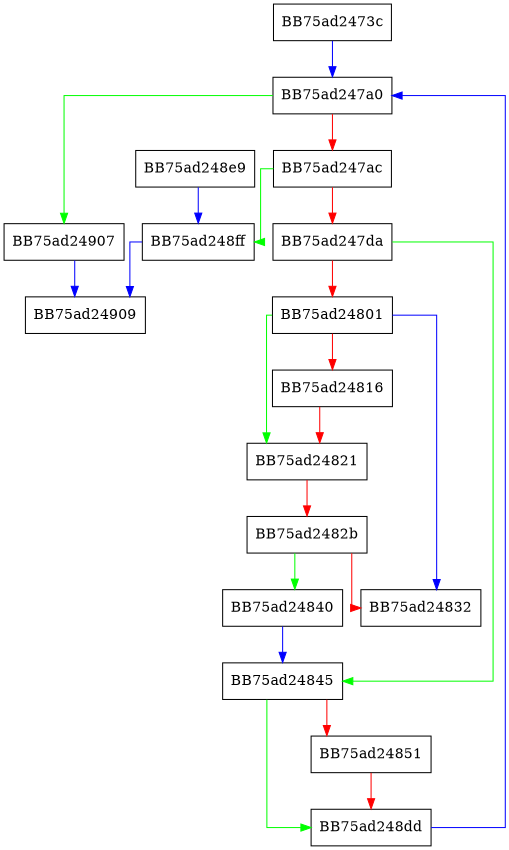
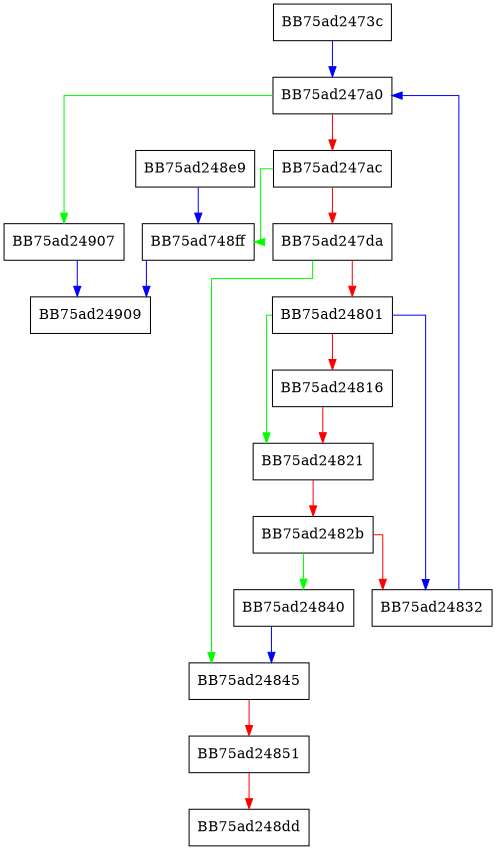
(198, 242) -> (198, 242)
(505, 447) -> (459, 314)
(267, 781) -> none
